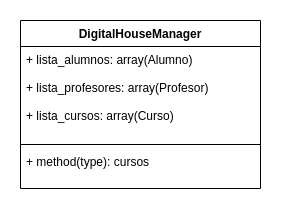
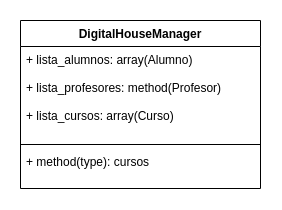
(116, 60) -> (116, 60)
